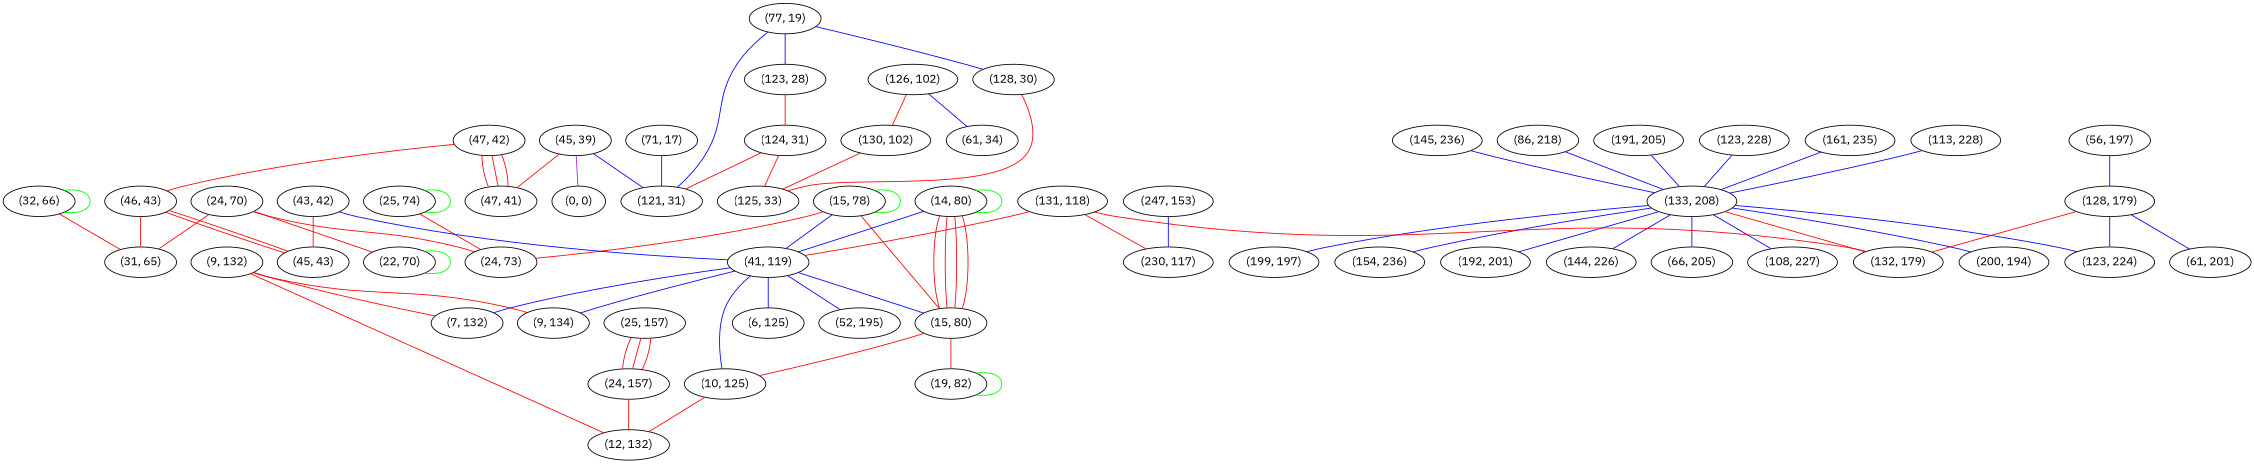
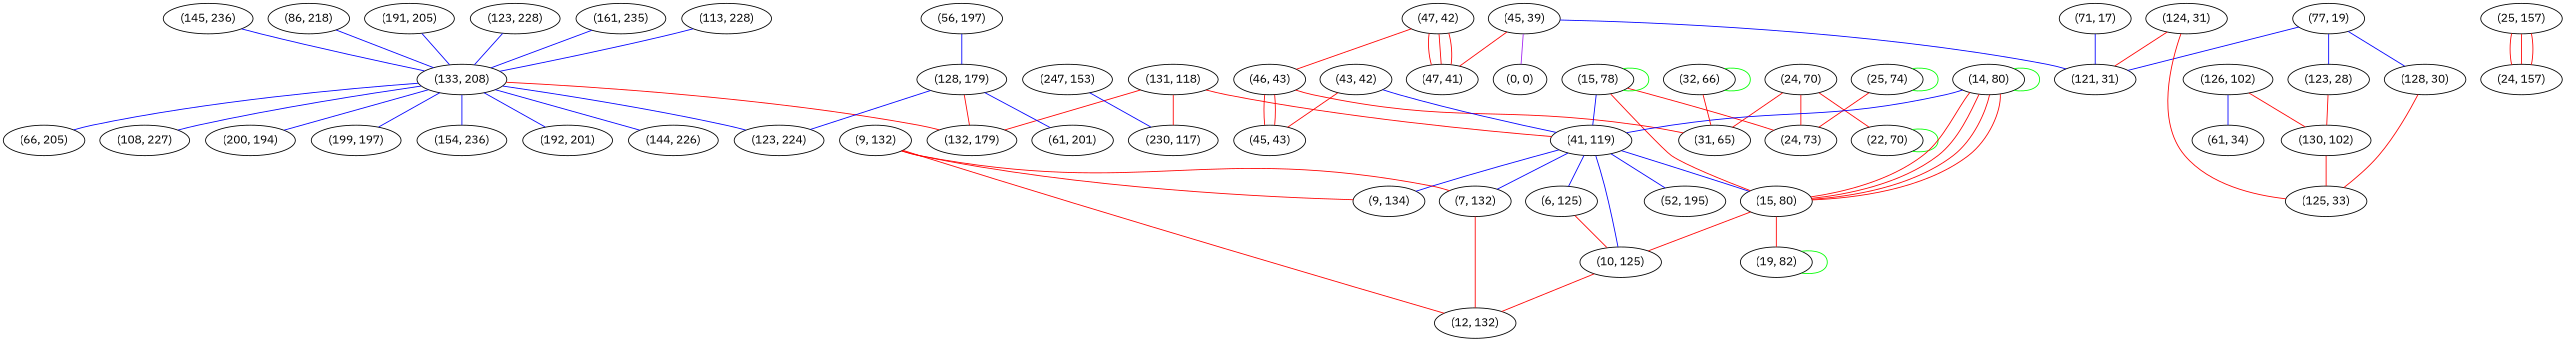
(785, 110) -> (2327, 110)
none -> (1591, 232)
(629, 415) -> (1475, 262)
